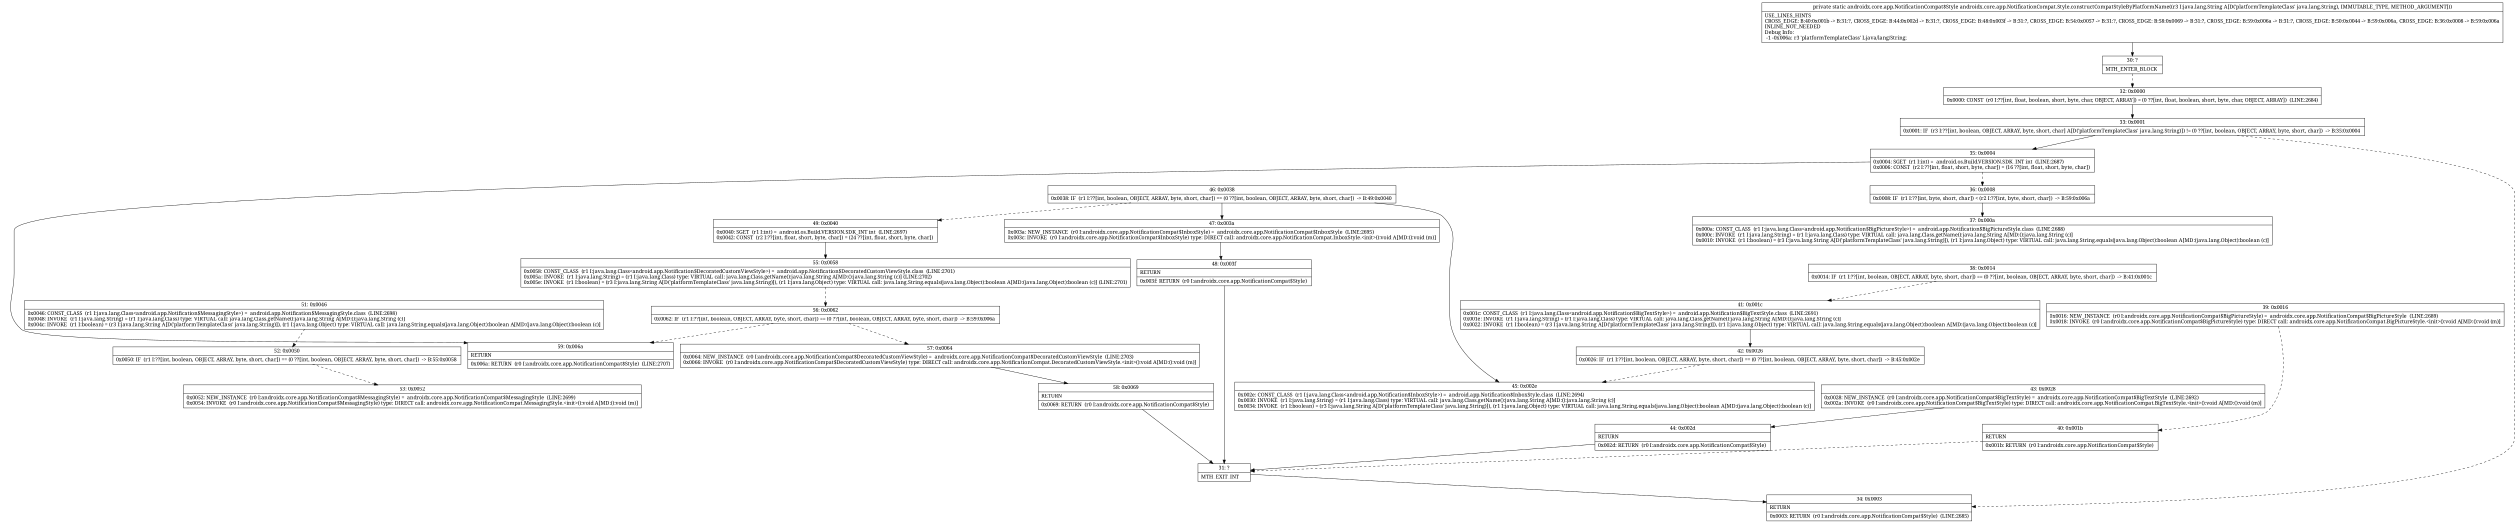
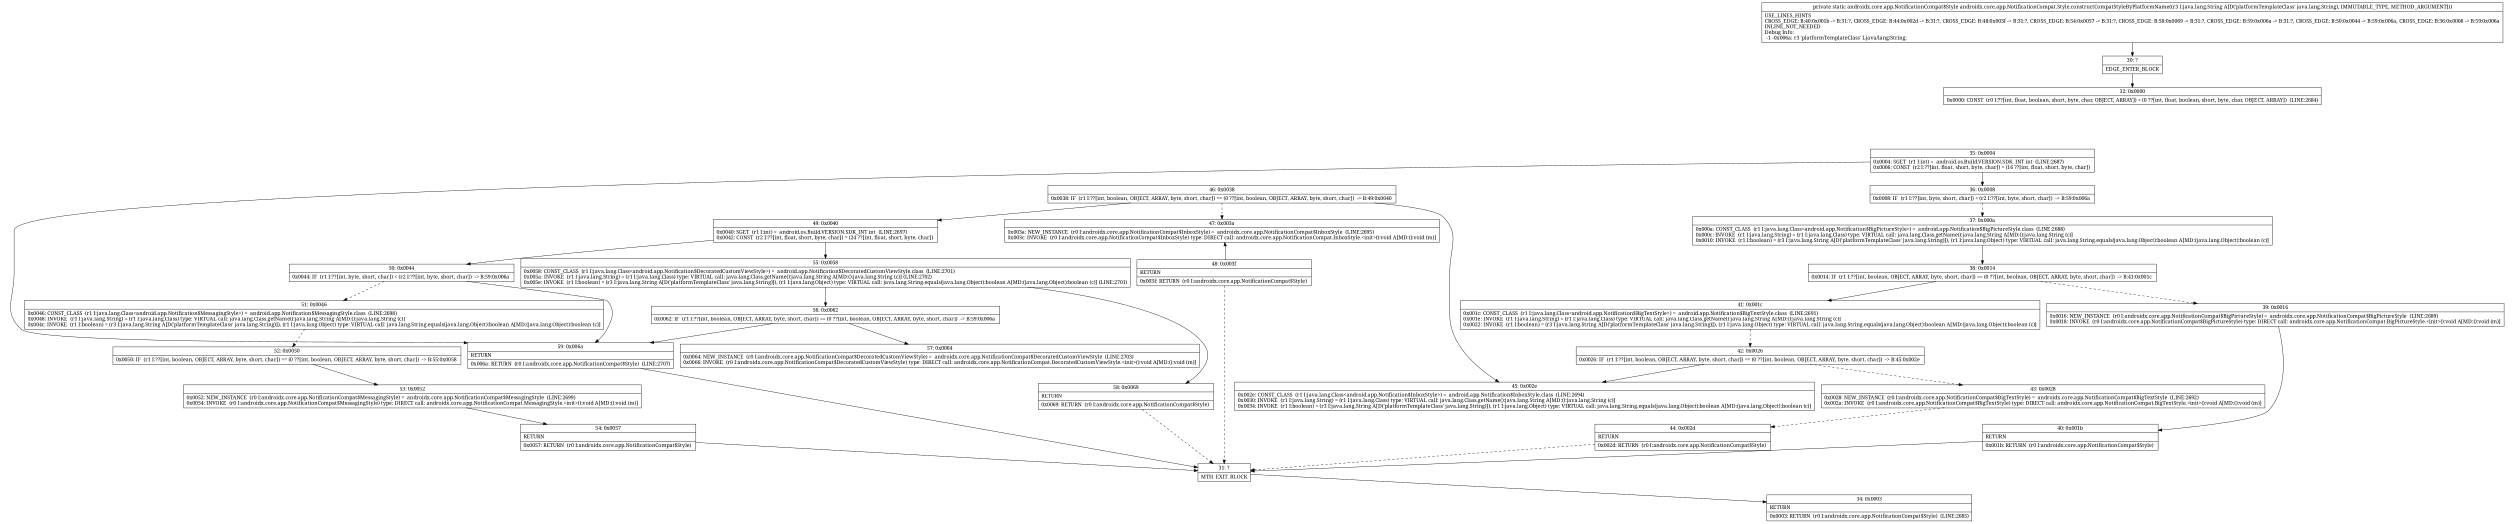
(2131, 69) -> (2132, 69)
(2132, 79) -> (2132, 79)
(2132, 127) -> none
(1982, 177) -> (1982, 177)
(1982, 208) -> (1982, 208)
(1222, 209) -> (1222, 209)
(1036, 211) -> (1036, 211)
(1220, 249) -> (1226, 253)
none -> (1982, 253)
none -> (402, 273)
(1884, 291) -> (1884, 291)
none -> (2117, 292)
(826, 295) -> (826, 295)
(714, 333) -> (714, 333)
(877, 333) -> (877, 333)
(1750, 336) -> (1750, 336)
(1224, 373) -> (1224, 373)
(1655, 373) -> (1655, 373)
(343, 374) -> (343, 374)
none -> (1885, 374)
(1028, 375) -> (1142, 310)
(2259, 415) -> (2259, 415)
(1859, 417) -> (1859, 417)
none -> (917, 418)
(1176, 435) -> (1176, 435)
none -> (608, 437)
(1425, 457) -> (1425, 457)
(1618, 457) -> (1618, 457)
(1220, 477) -> (1224, 477)
